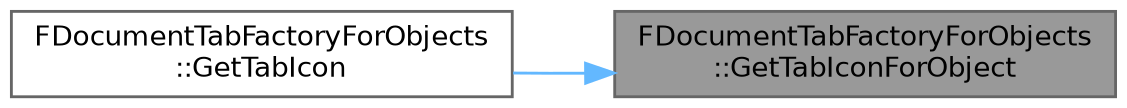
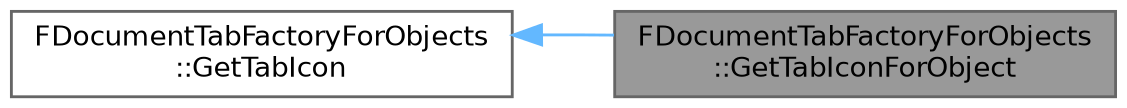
(549, 73) -> (578, 35)
